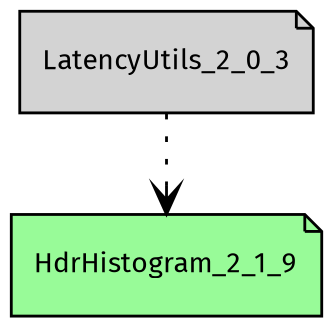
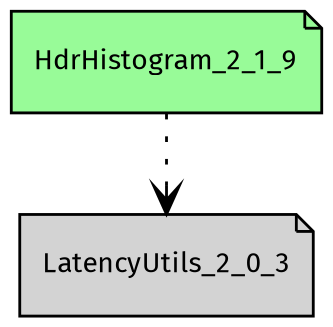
(167, 150) -> (167, 150)
